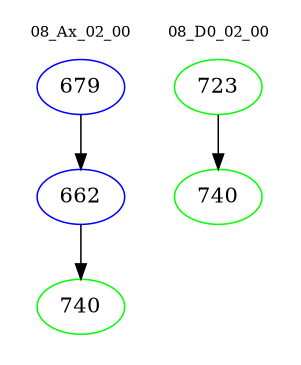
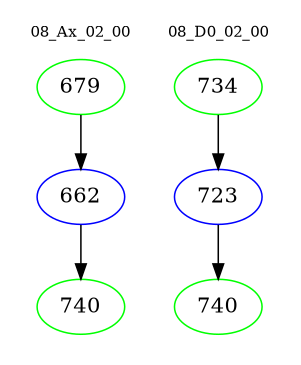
(81, 87) -> (81, 87)
none -> (218, 87)
(218, 87) -> (218, 197)
